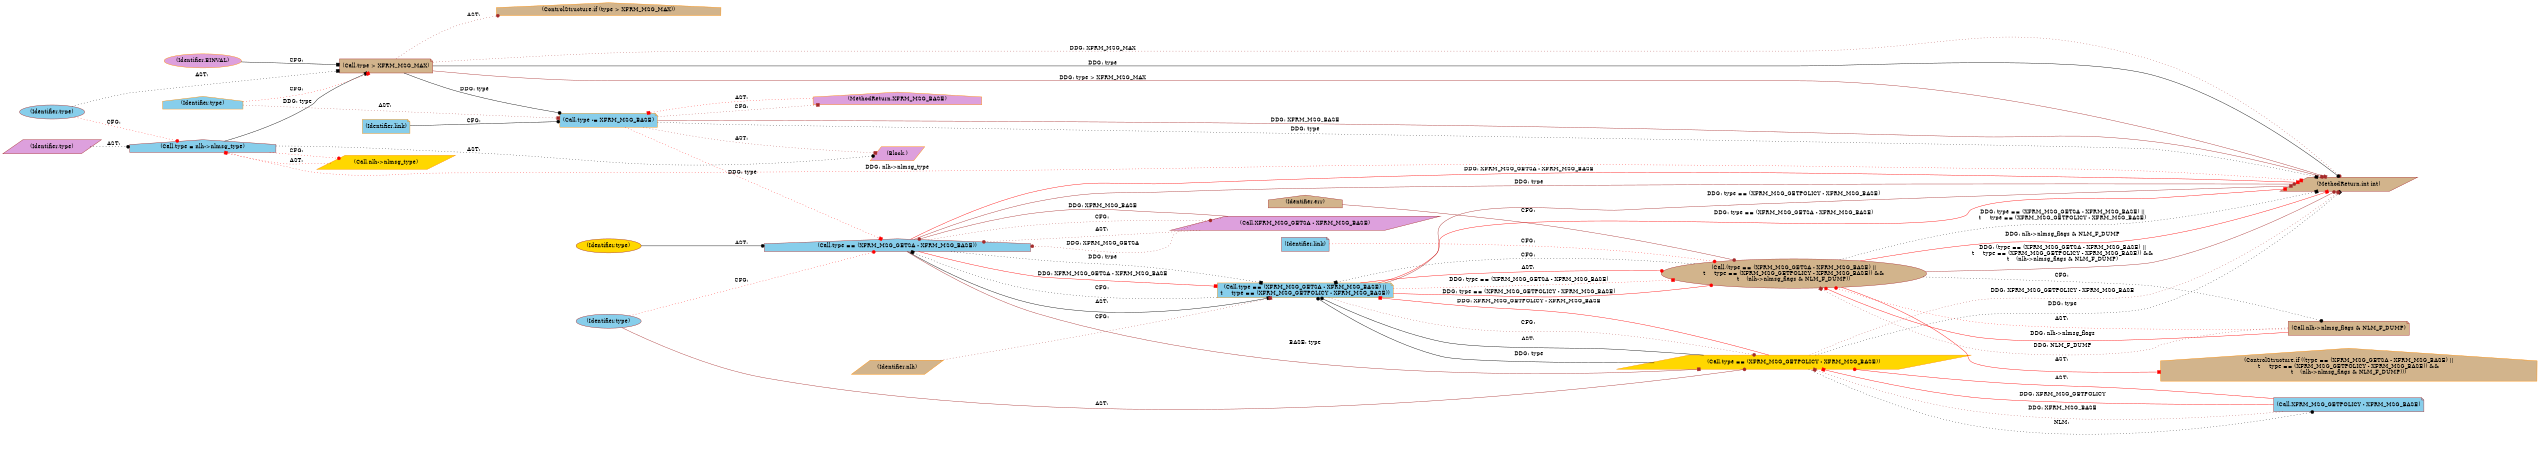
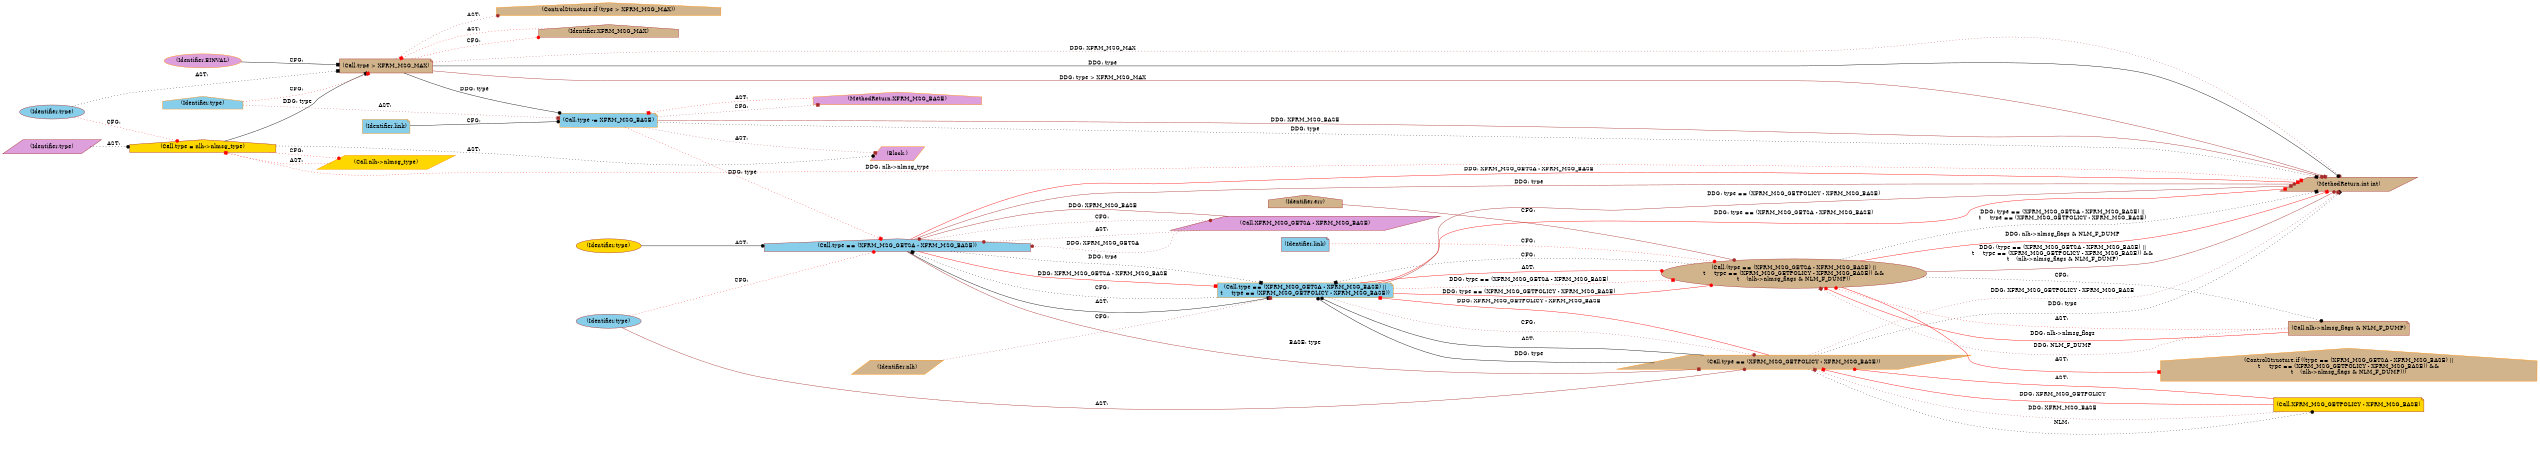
none -> (609, 32)
(203, 147) -> (203, 147)
(1794, 362) -> (1794, 362)
(2349, 405) -> (2349, 405)
